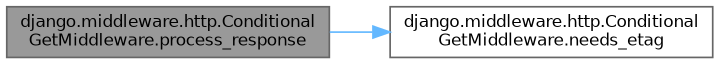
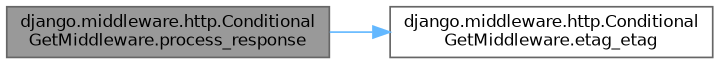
(551, 32) -> (551, 32)
